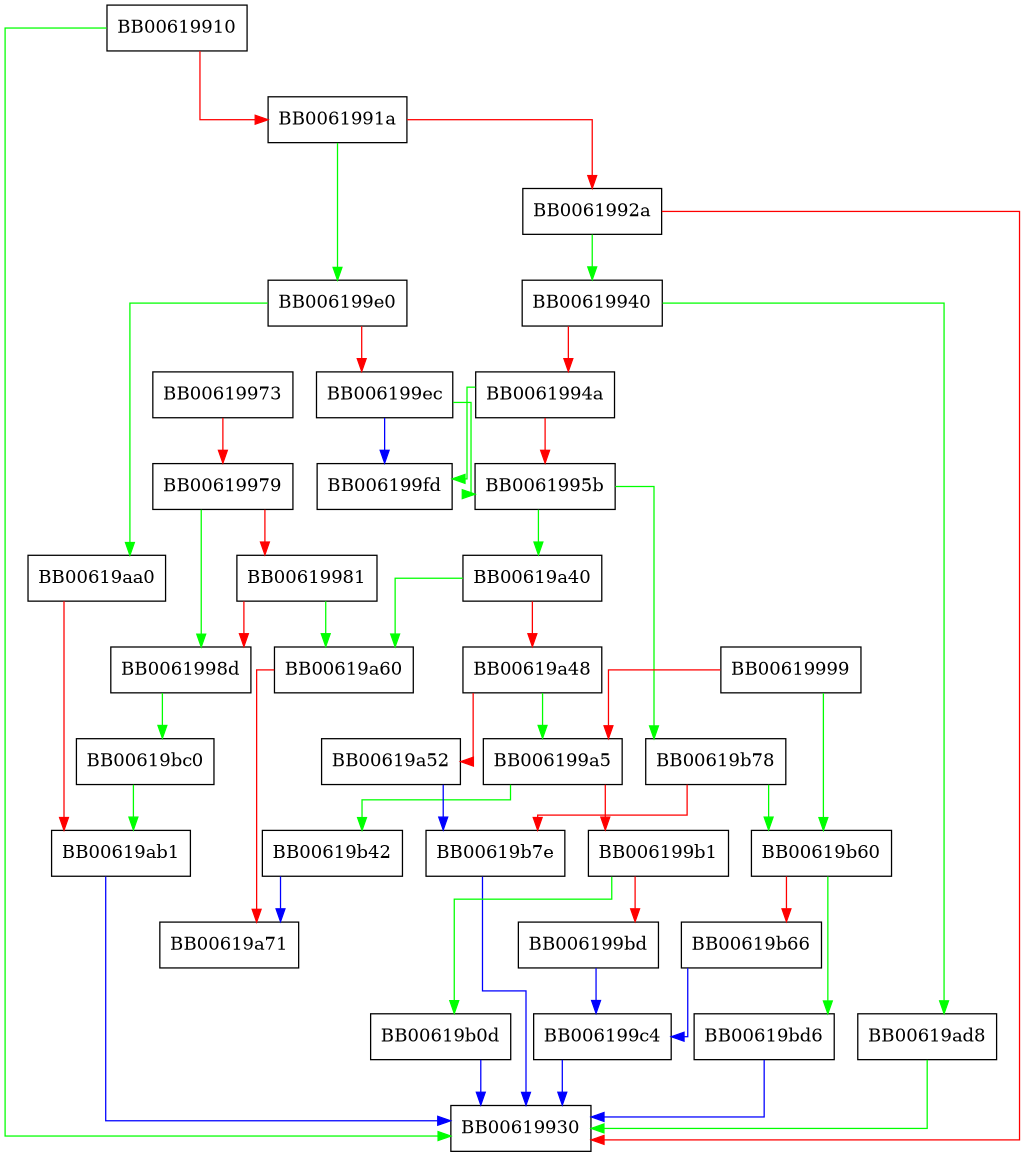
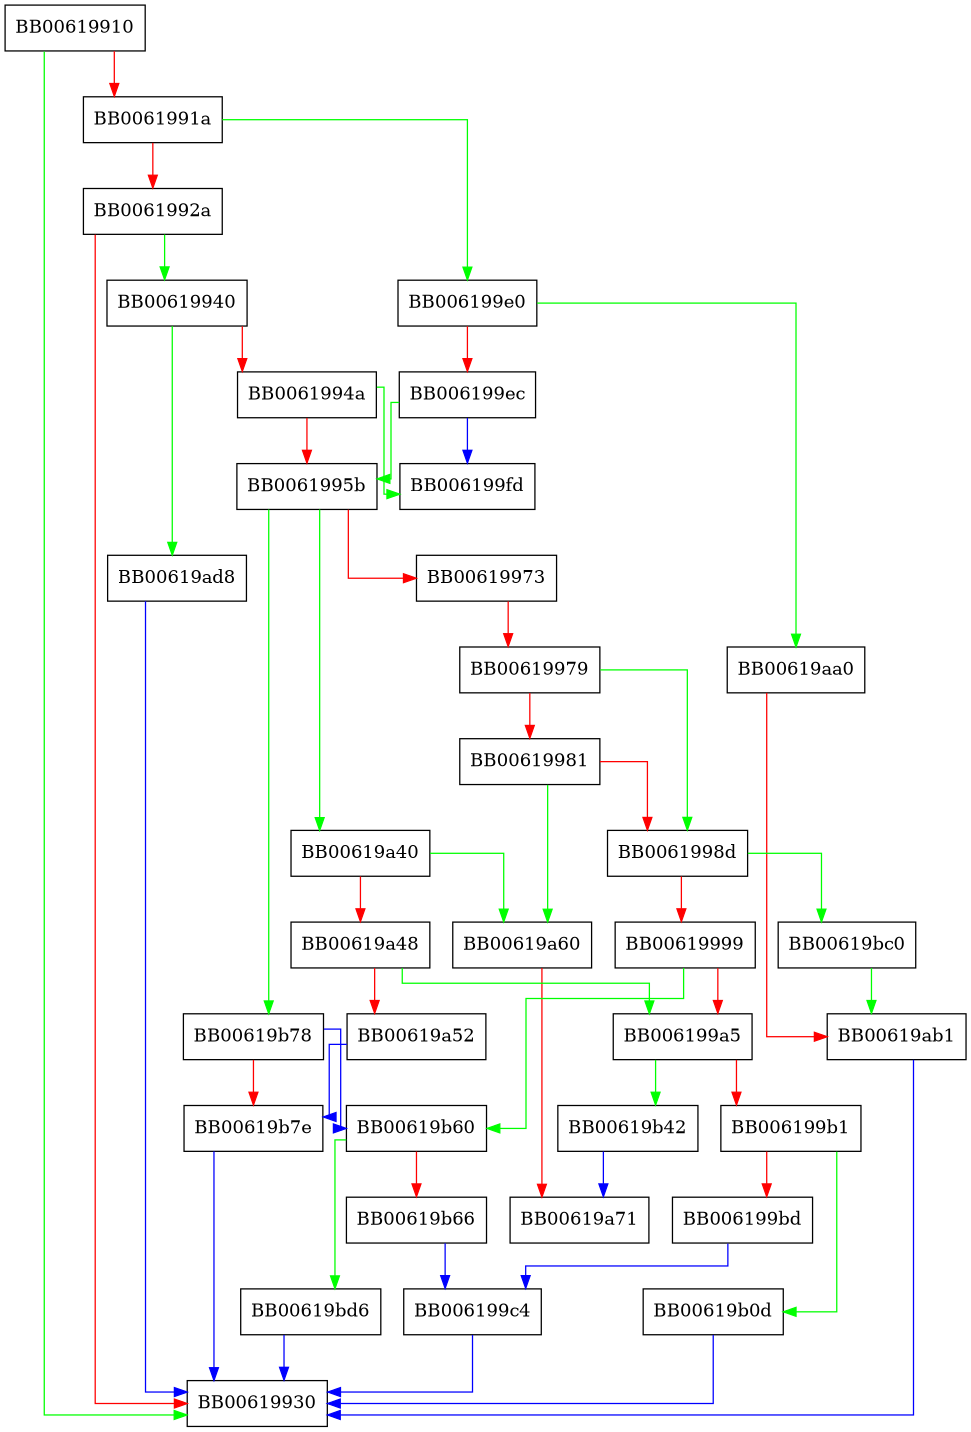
none -> (348, 572)
(769, 801) -> (341, 1071)
none -> (681, 893)
(800, 1128) -> (146, 1011)
